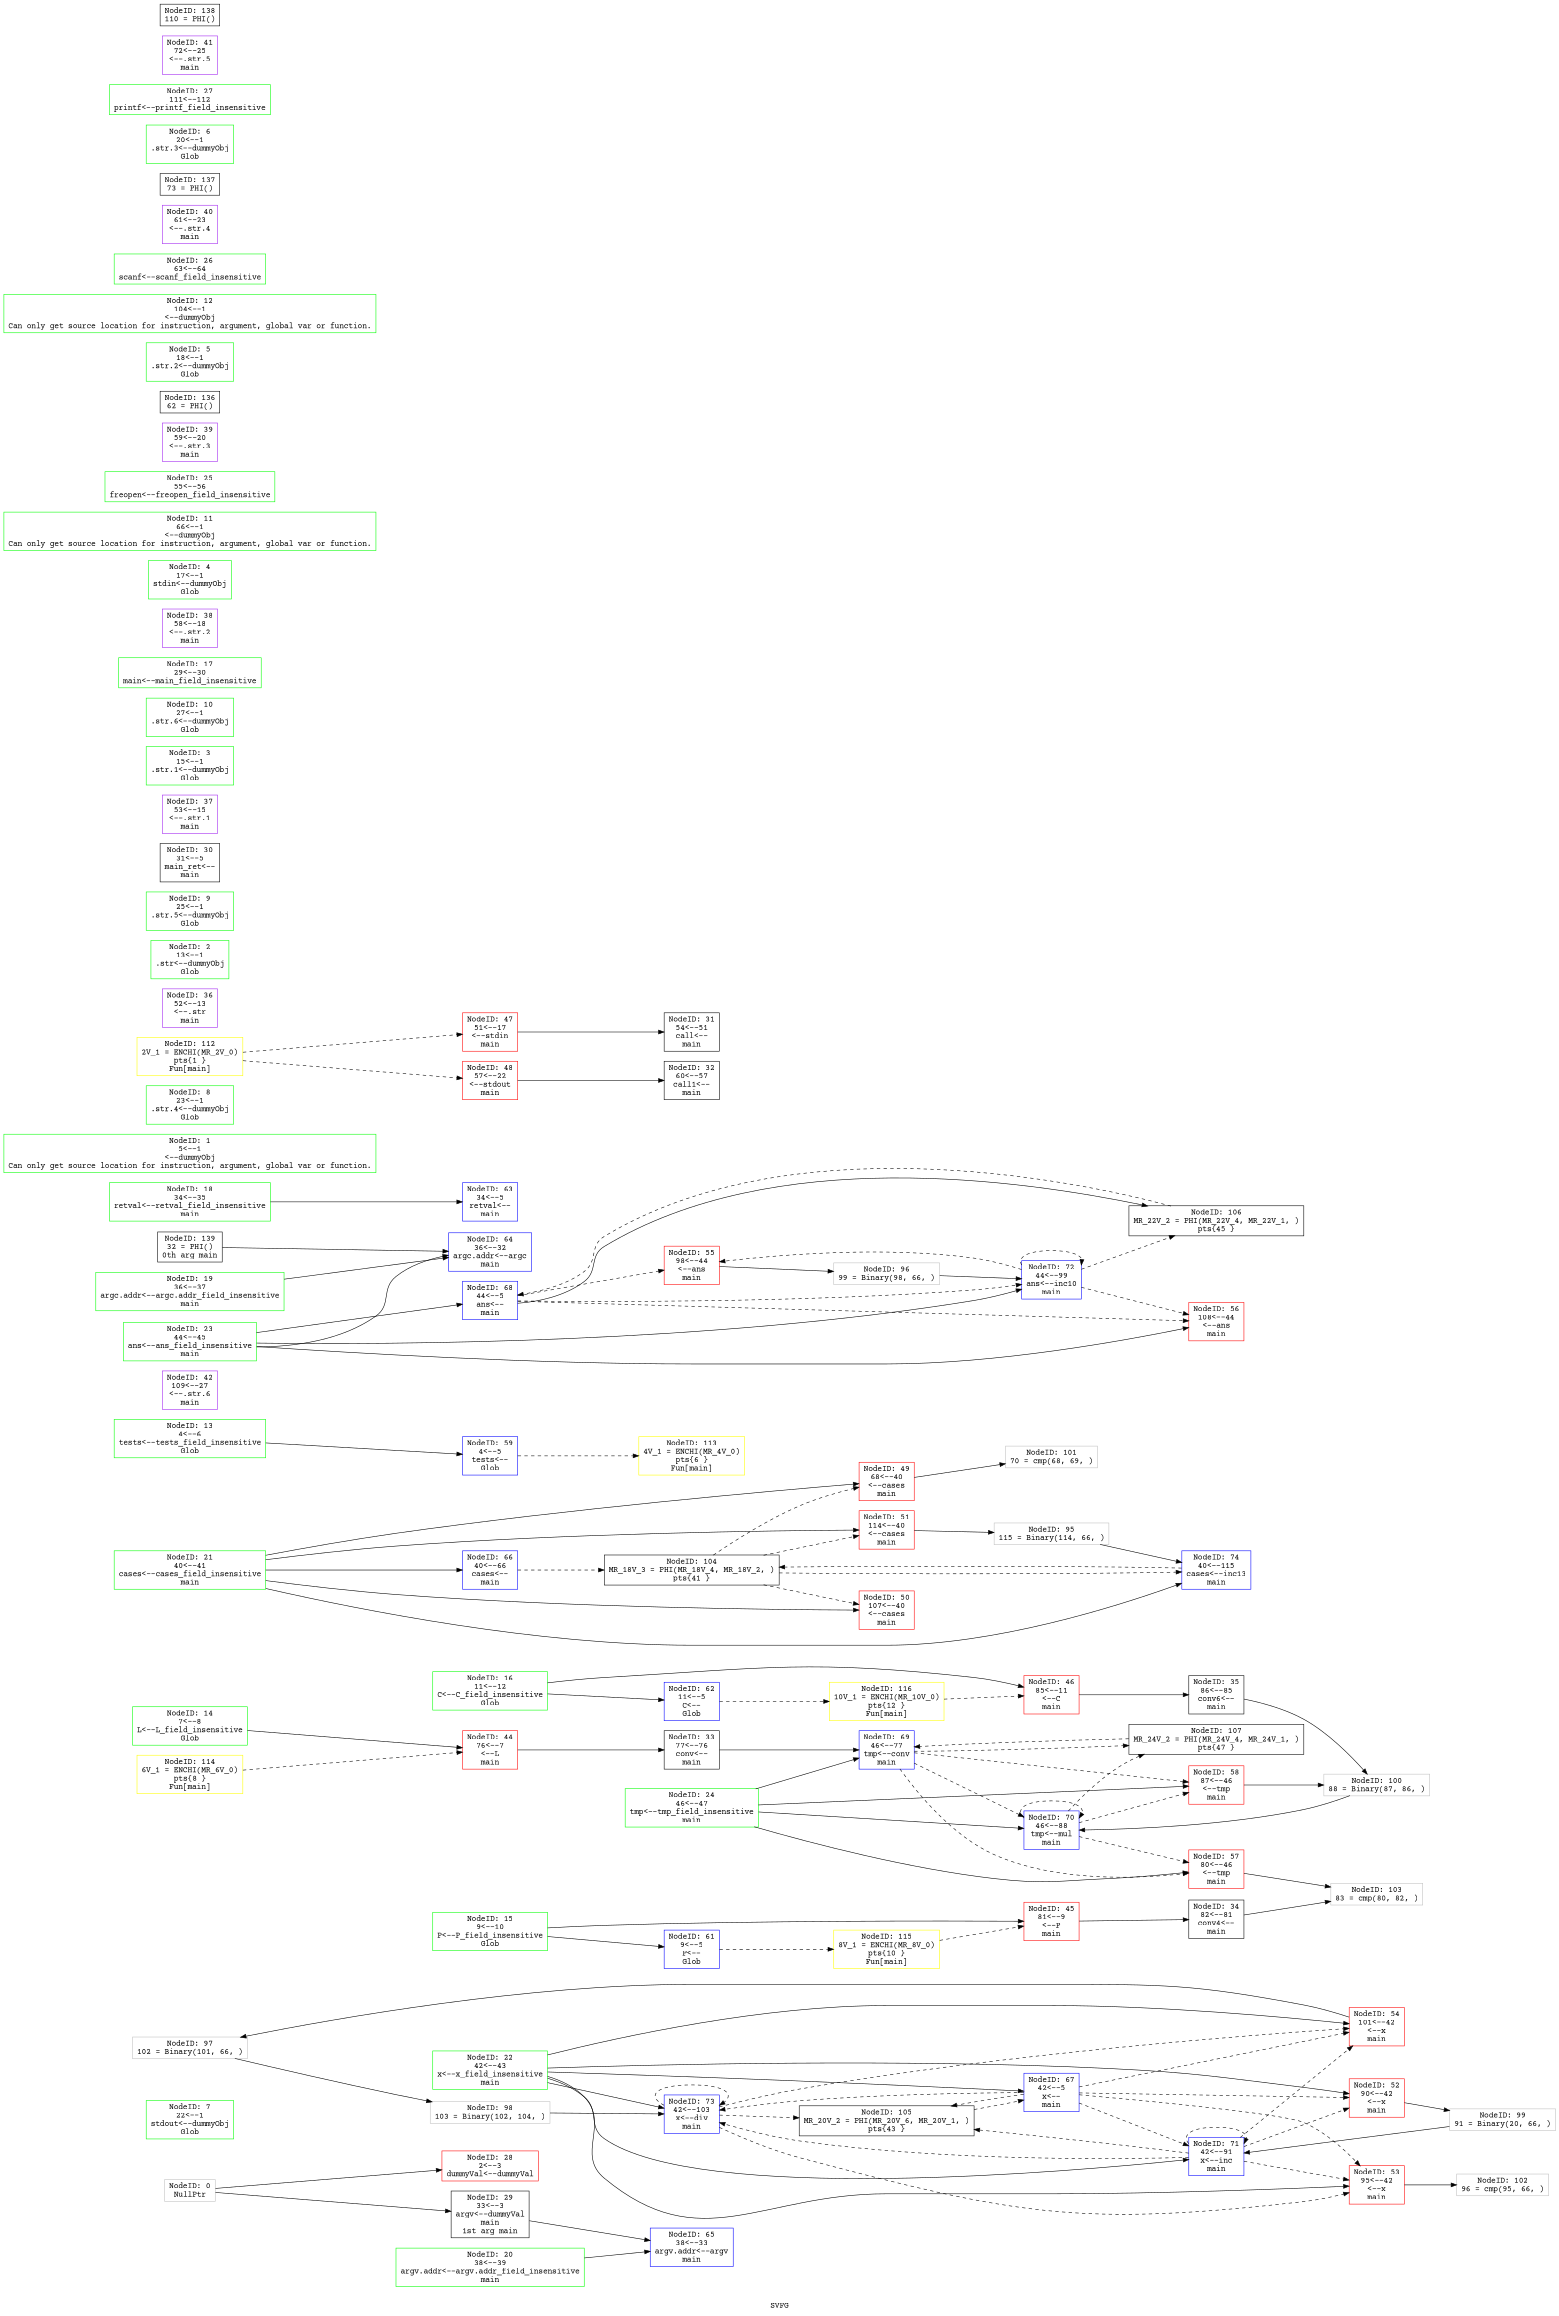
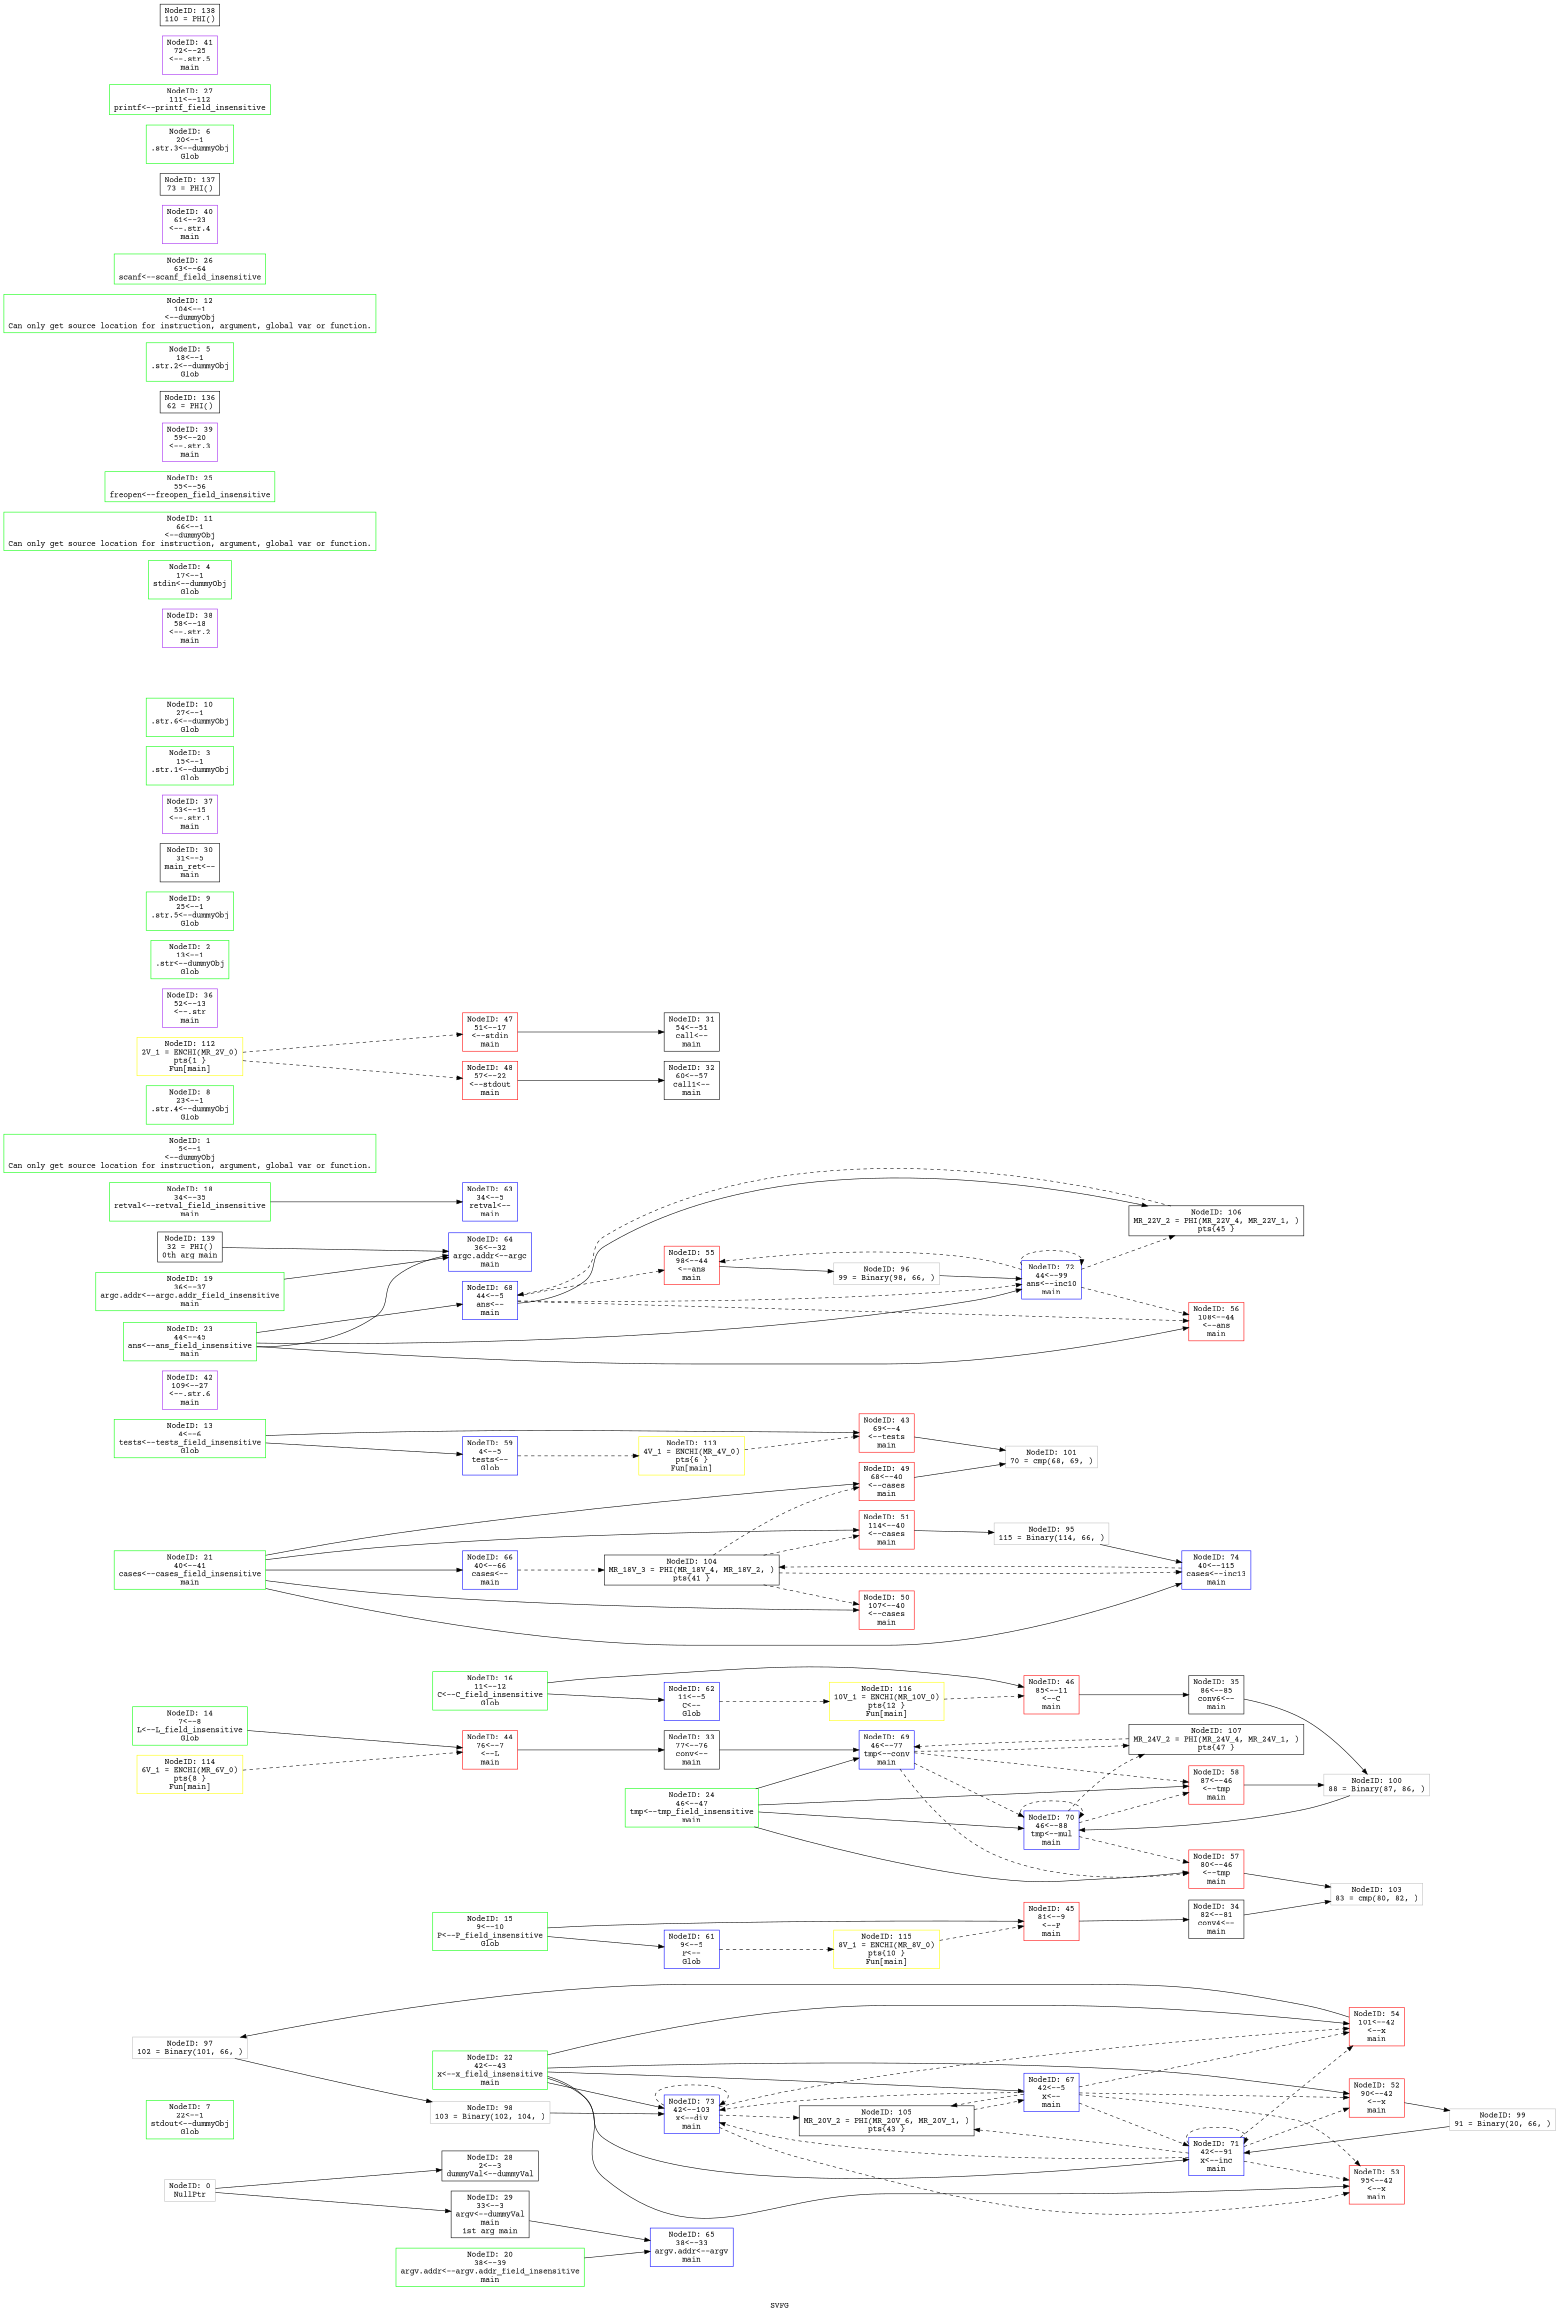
(190, 673) -> none
none -> (887, 1433)
(490, 2166) -> (490, 2166)
(1503, 2185) -> none
